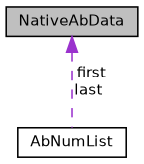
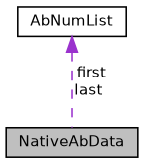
(72, 90) -> (72, 90)
